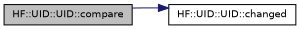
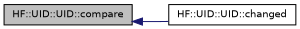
(145, 8) -> (156, 22)
